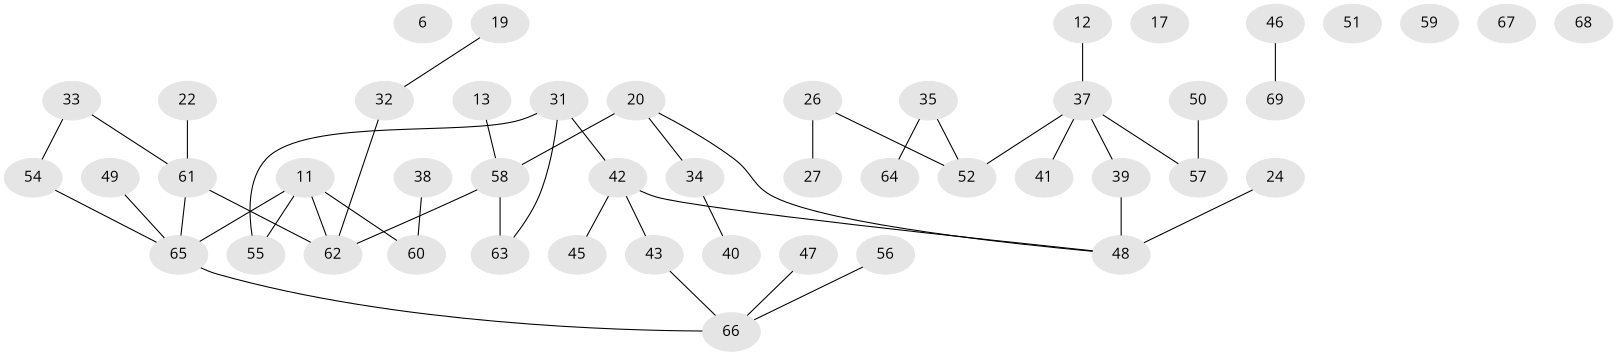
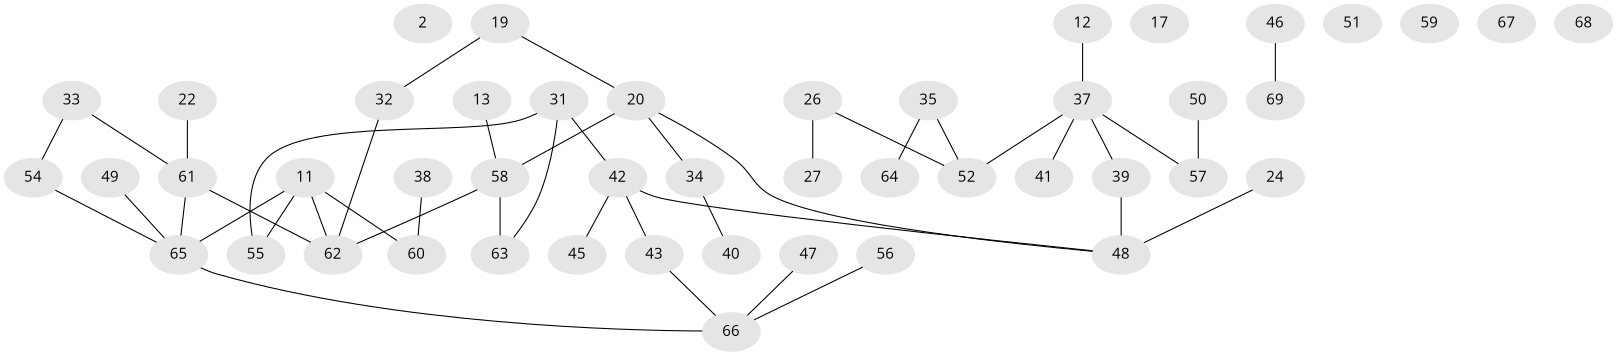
(423, 24) -> (423, 24)
none -> (568, 62)
